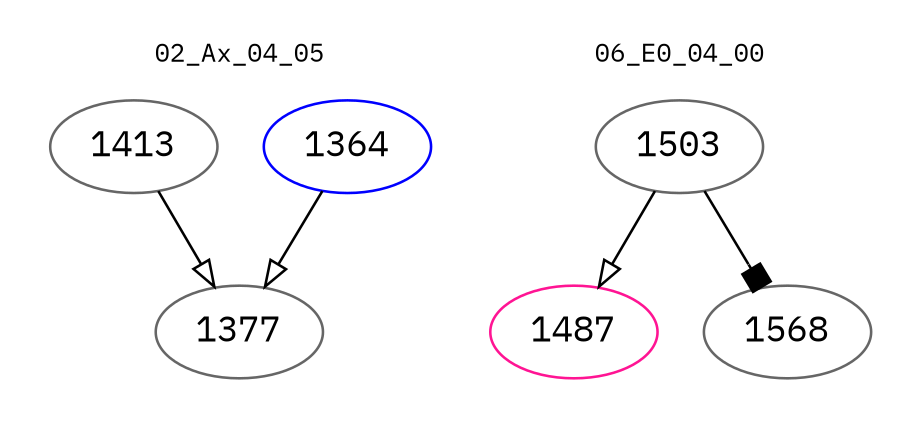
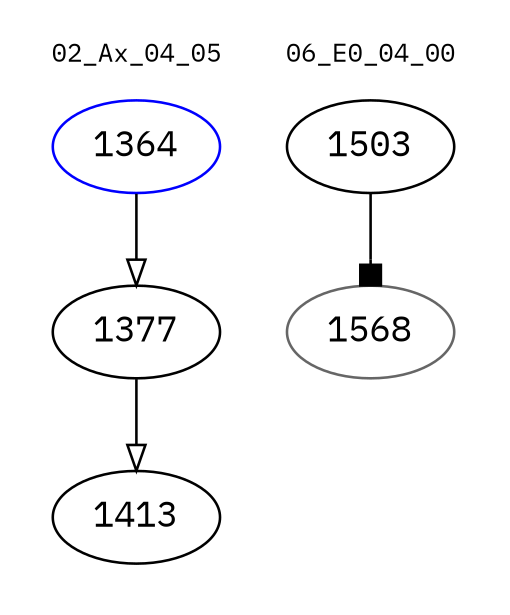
(134, 147) -> (136, 517)
(679, 147) -> (371, 147)
(180, 228) -> (136, 412)
(239, 332) -> (136, 332)
(574, 332) -> none
